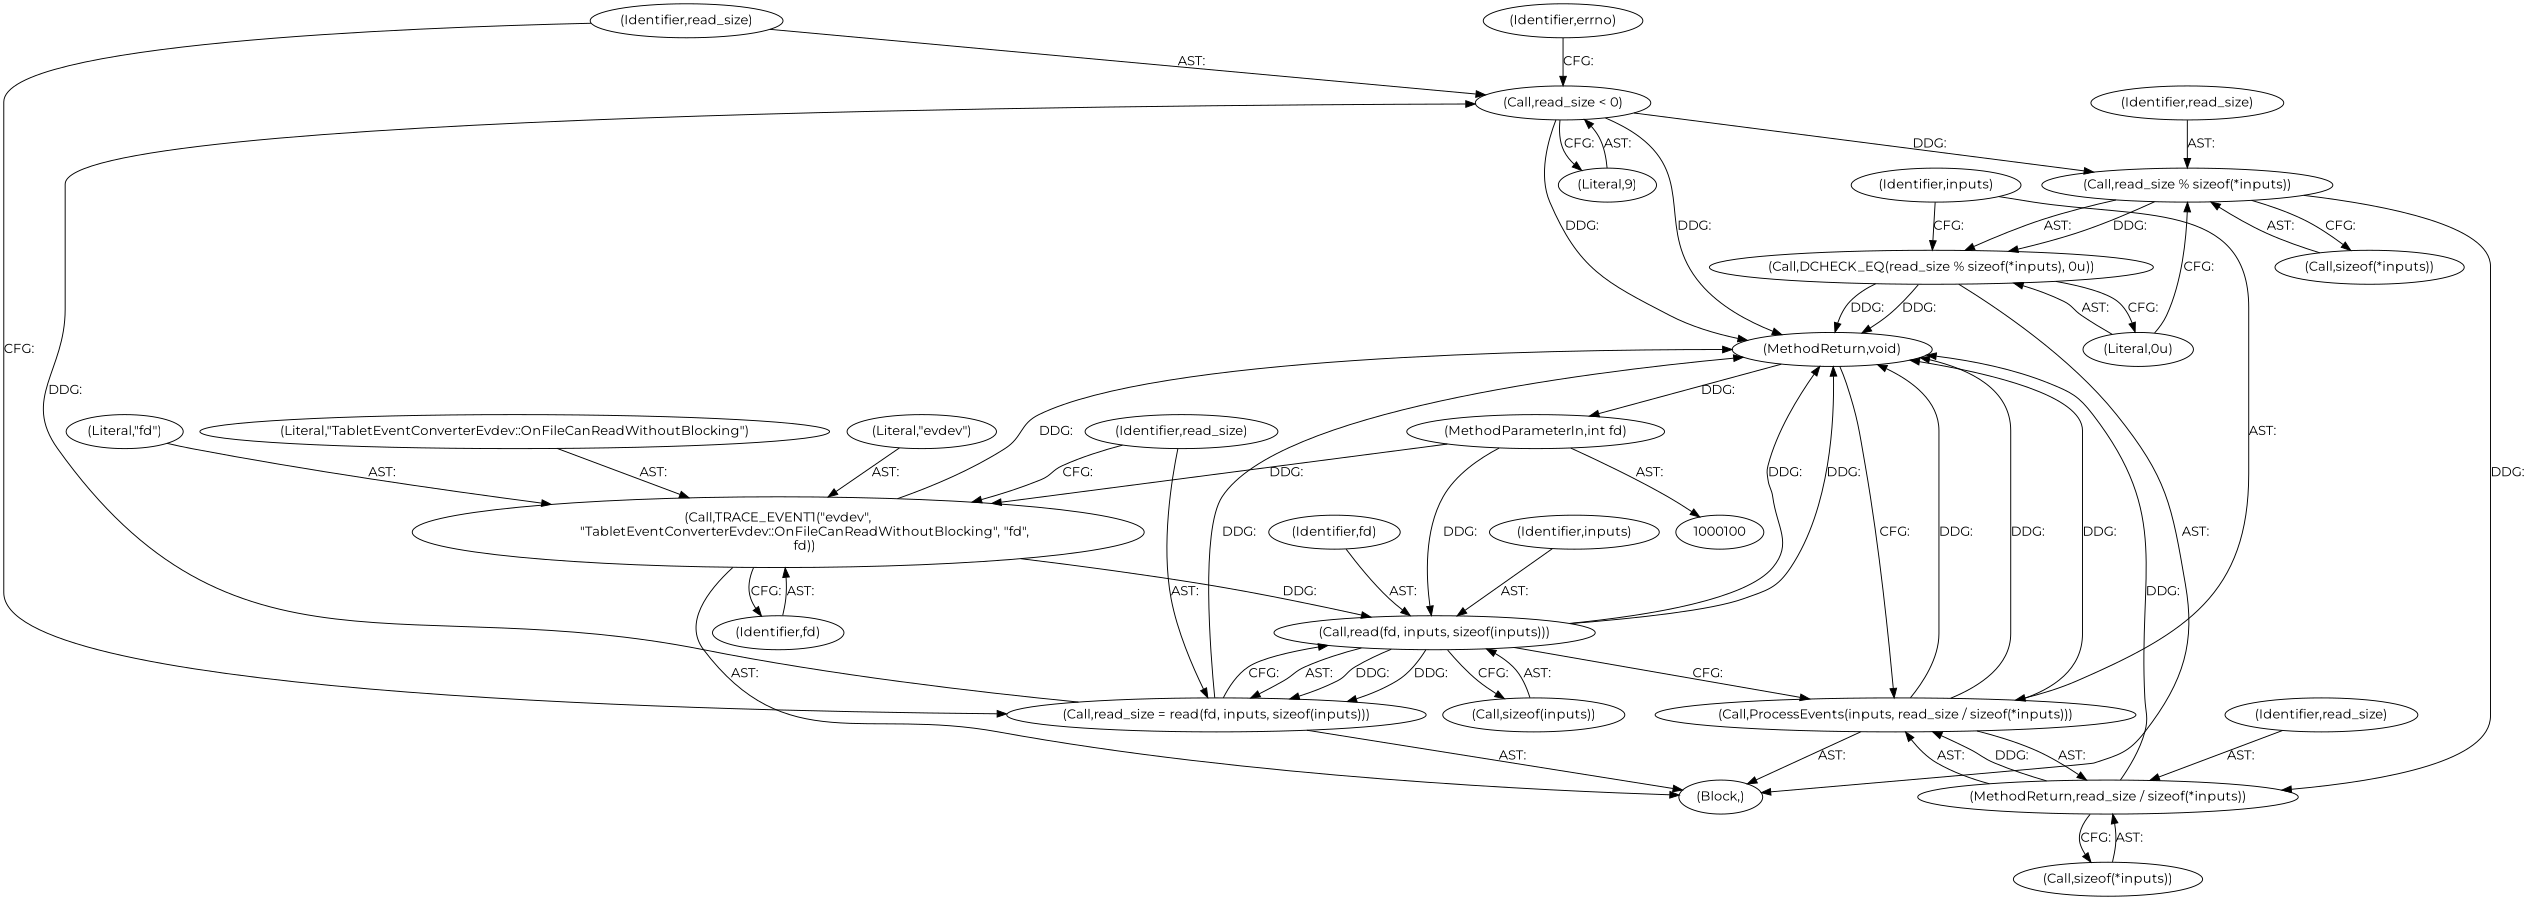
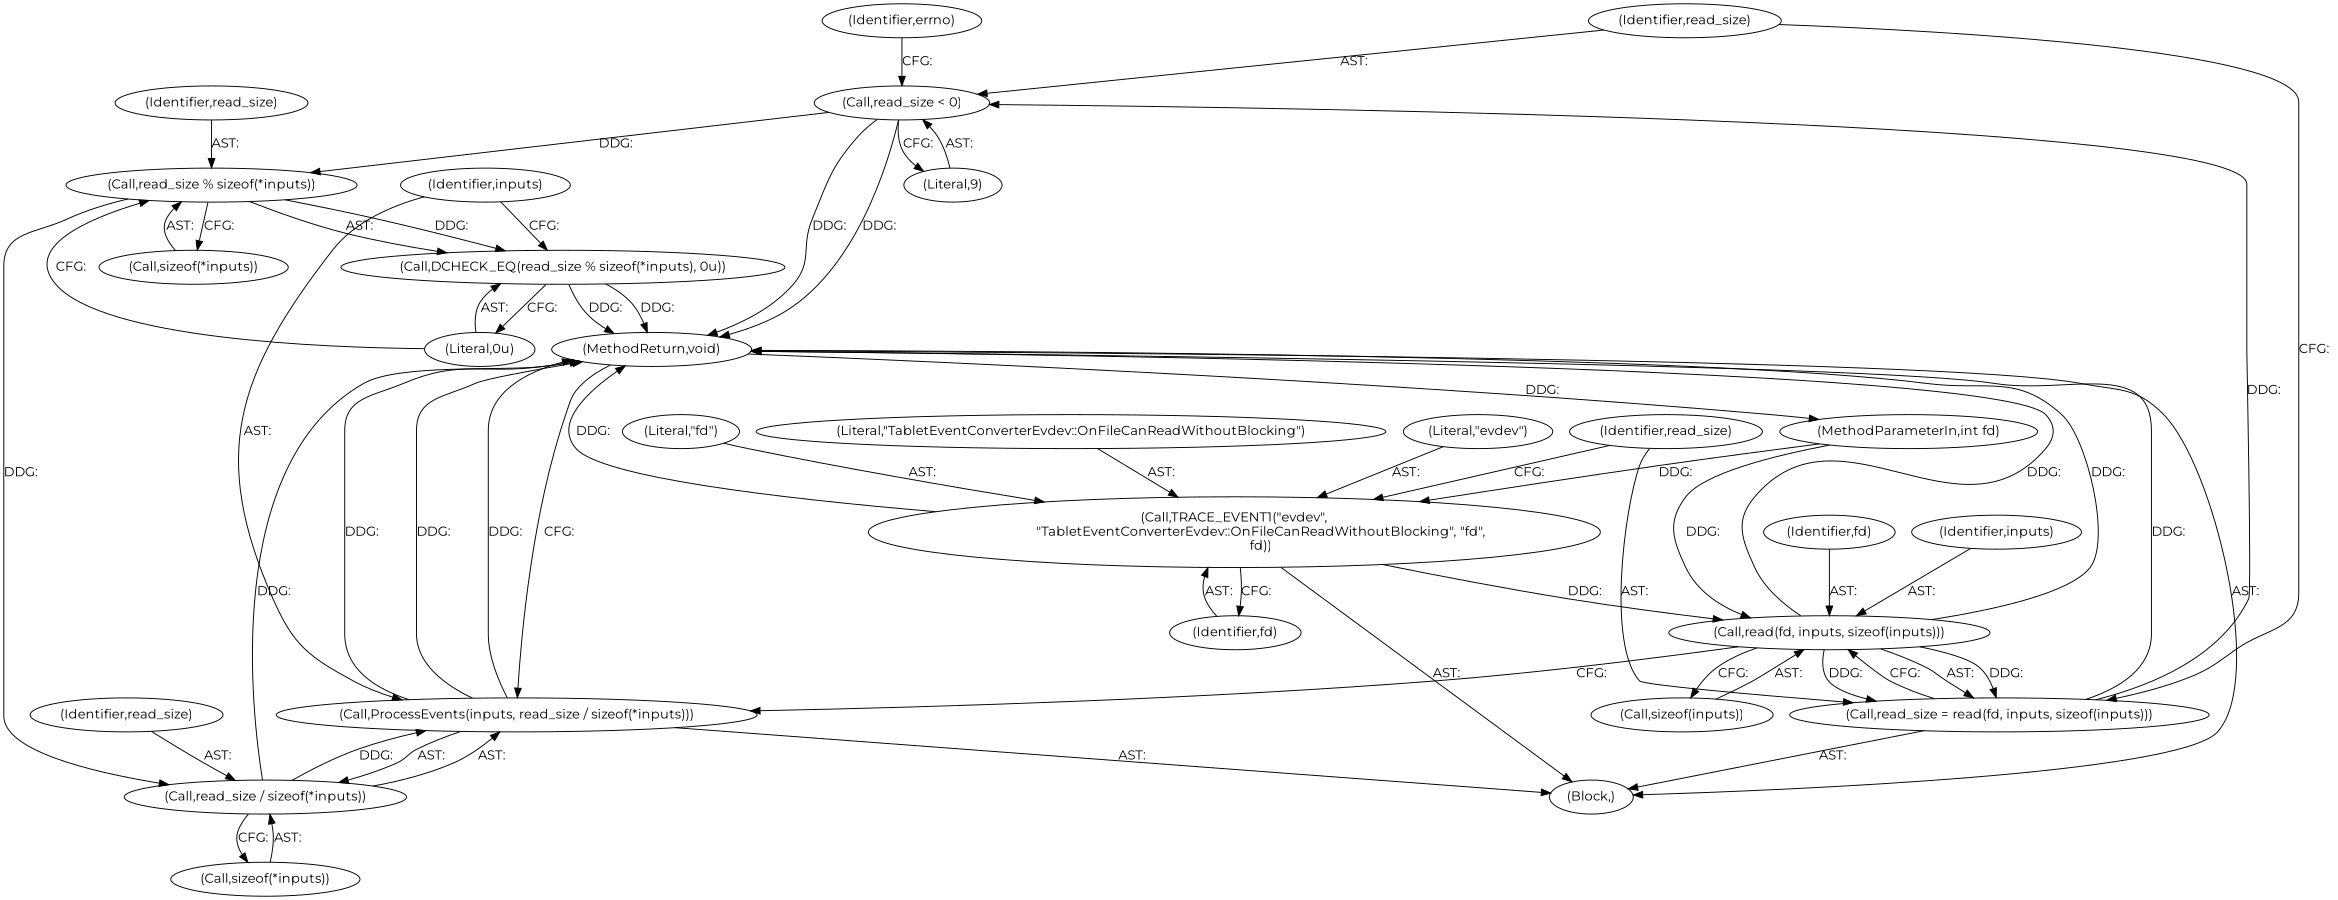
(1720, 532) -> none
(2184, 660) -> (1920, 371)
(2108, 797) -> (265, 797)
